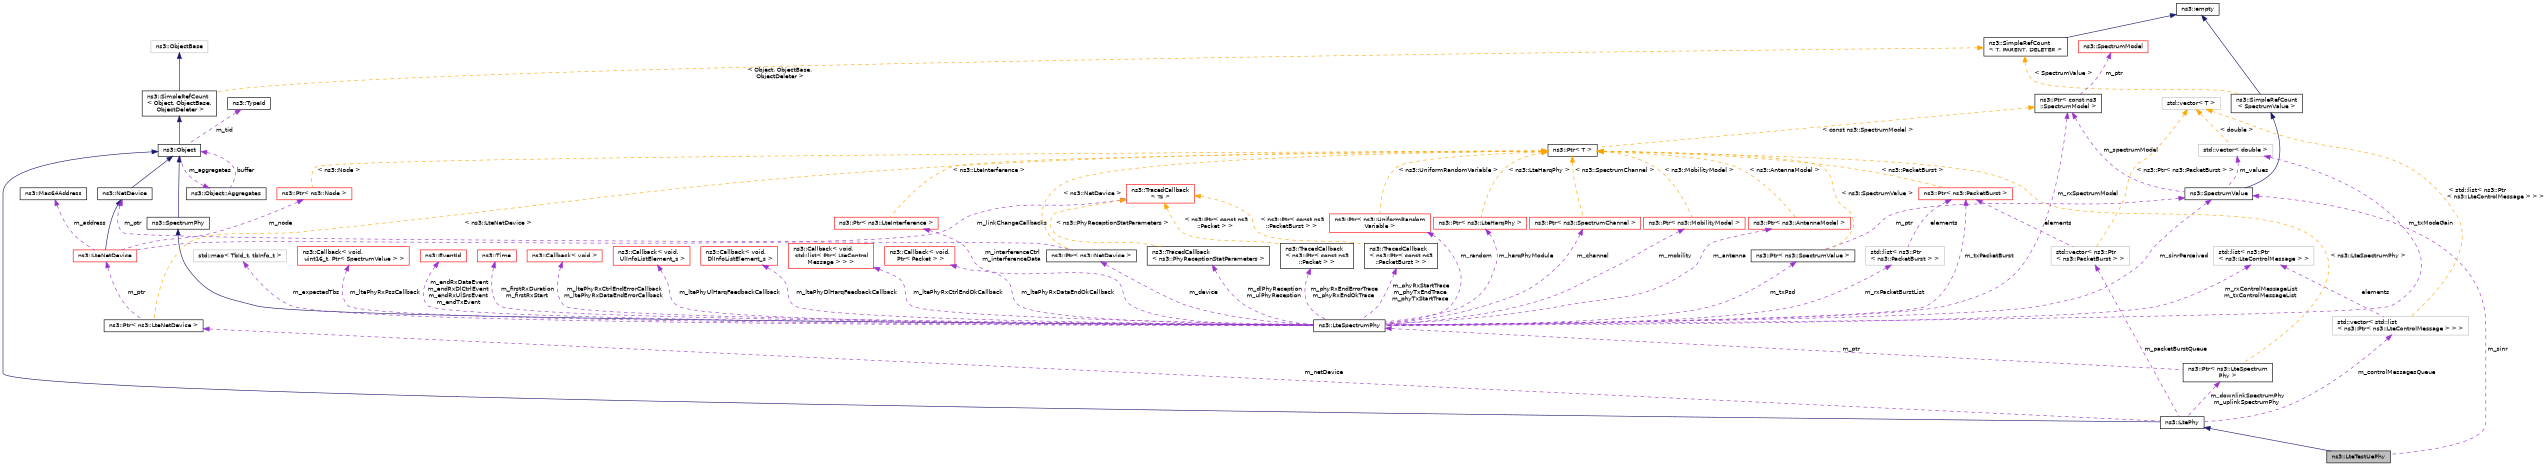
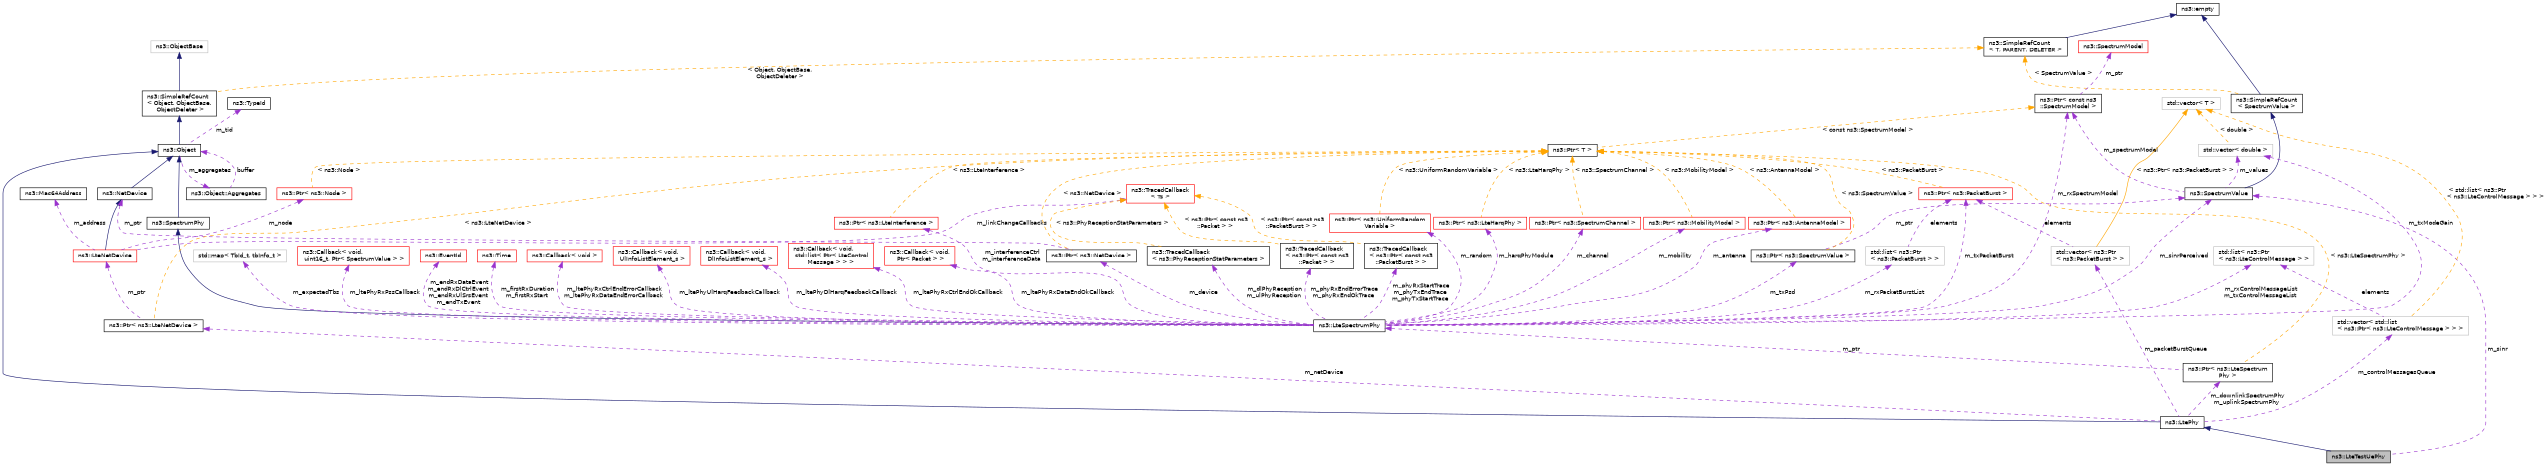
(2133, 171) -> (2133, 171)
